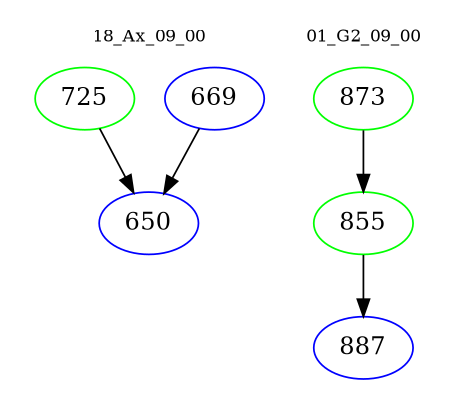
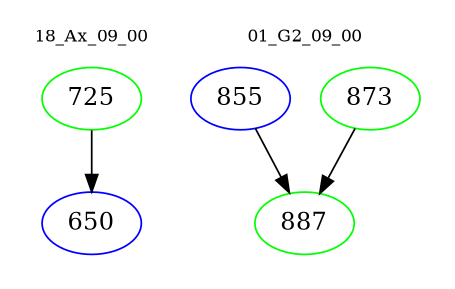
(215, 99) -> none
(363, 152) -> (342, 153)
(363, 223) -> (241, 99)
(363, 348) -> (305, 223)
